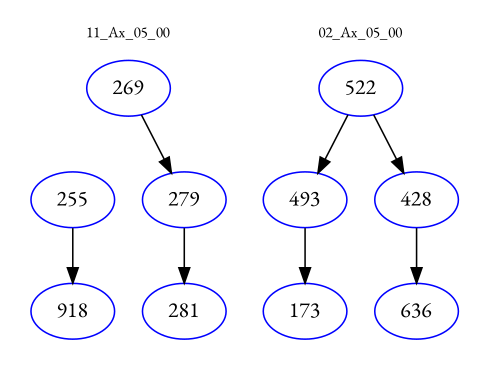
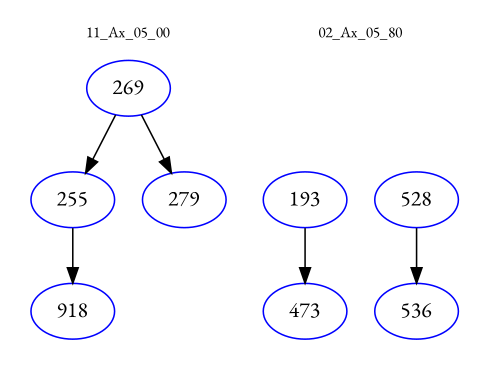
(361, 33) -> (361, 33)
(361, 88) -> none
none -> (104, 137)
(305, 200) -> (305, 200)
(417, 200) -> (417, 200)
(184, 311) -> none
(305, 311) -> (305, 311)
(417, 311) -> (417, 311)
